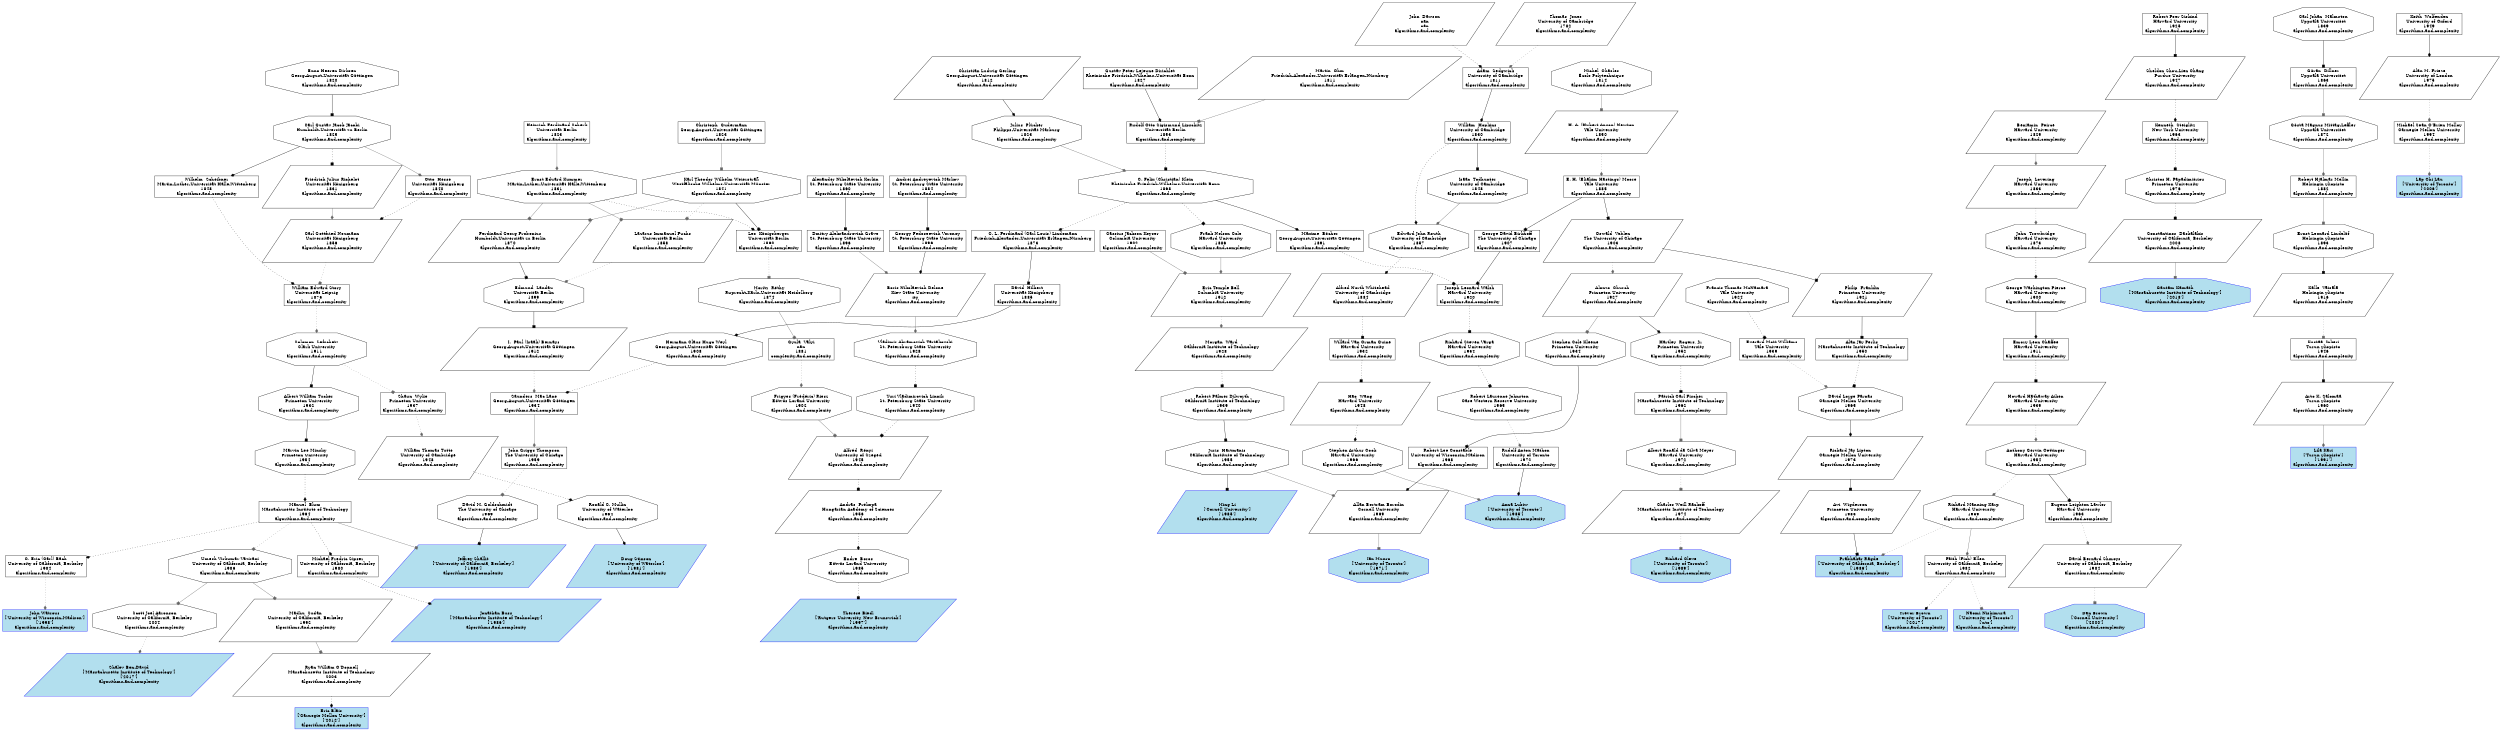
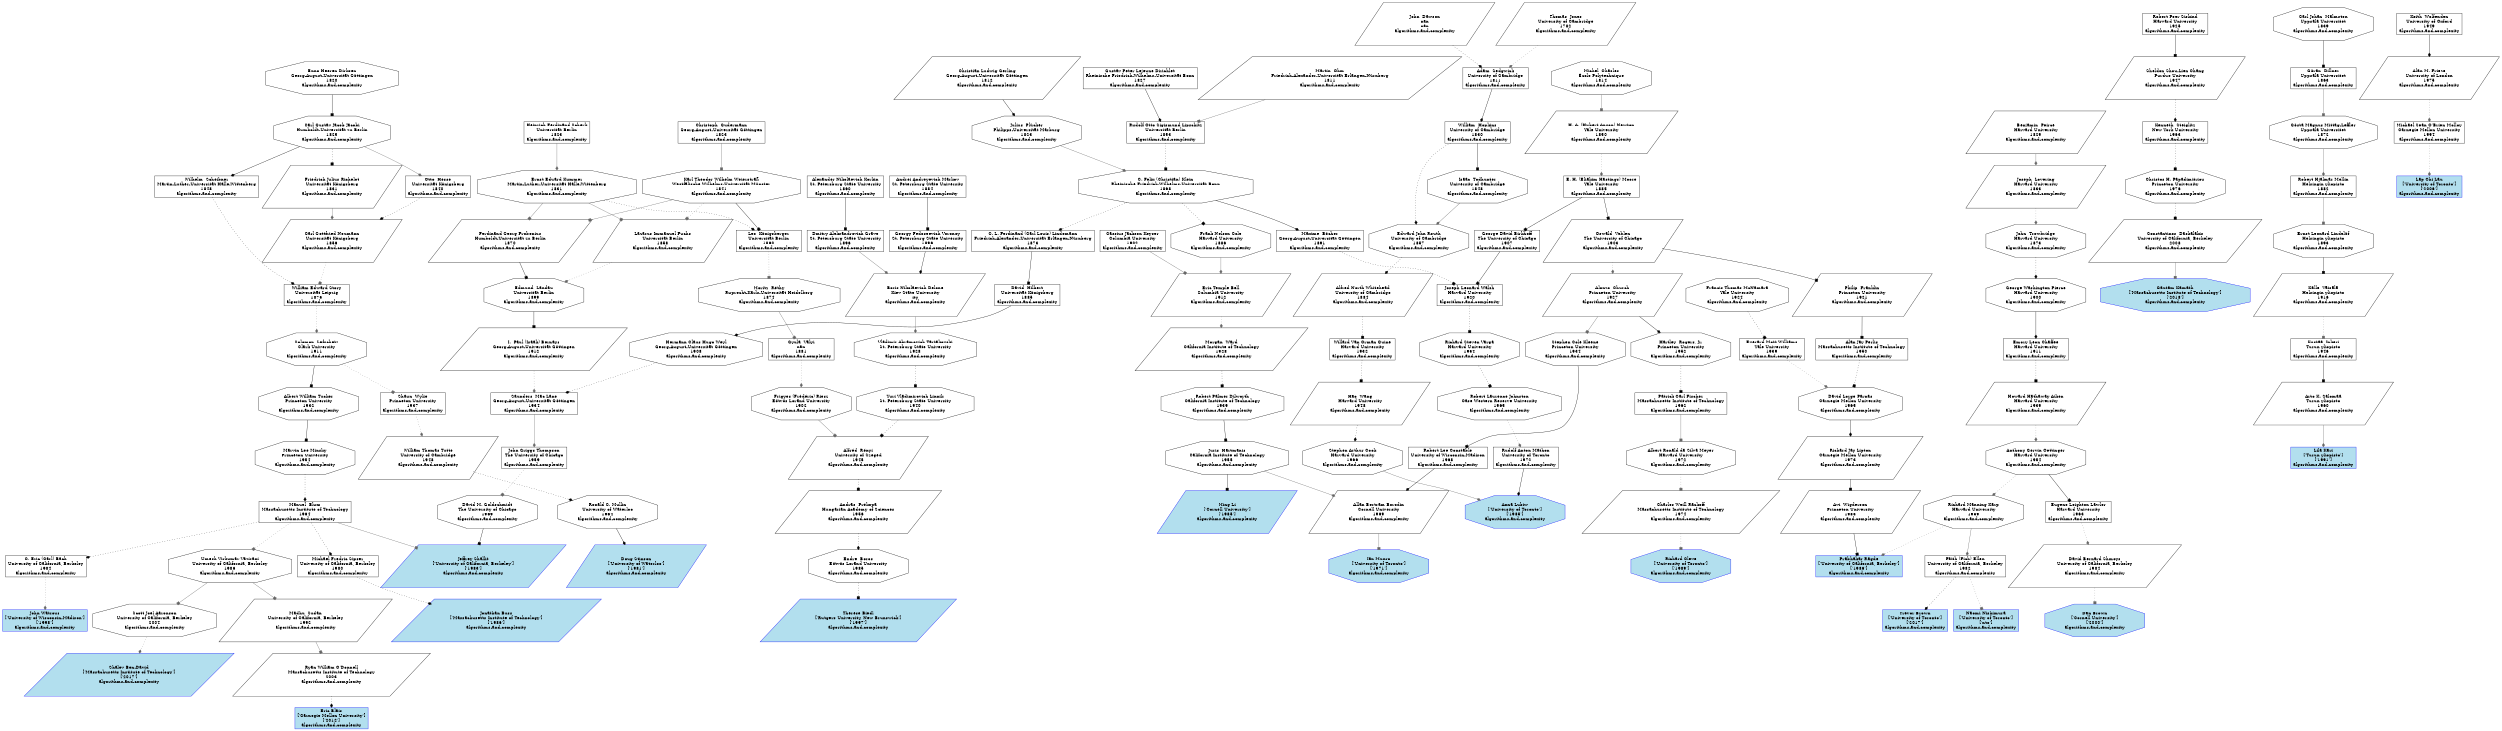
(801, 349) -> (801, 349)
